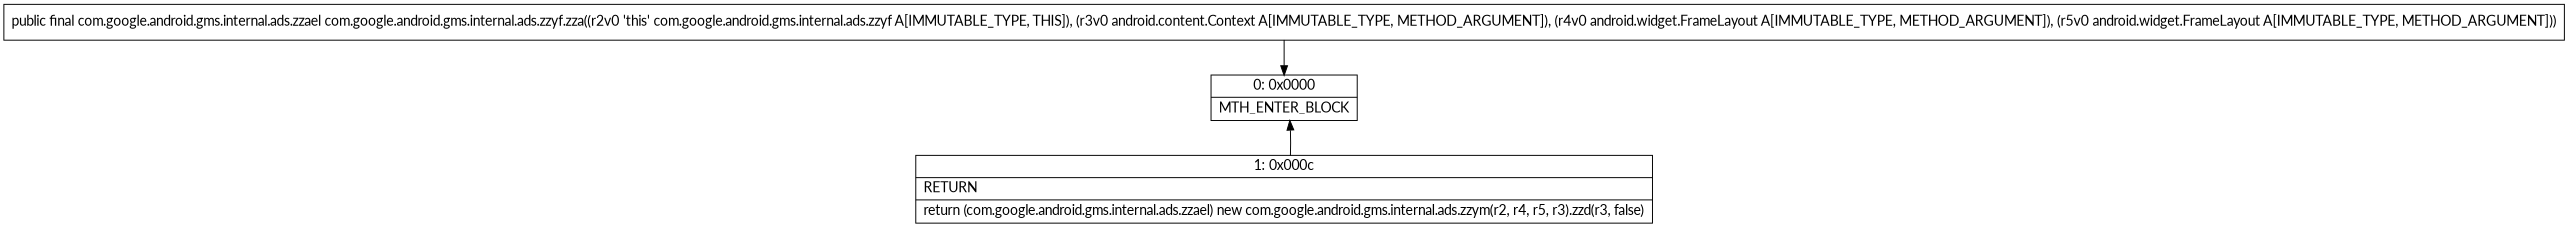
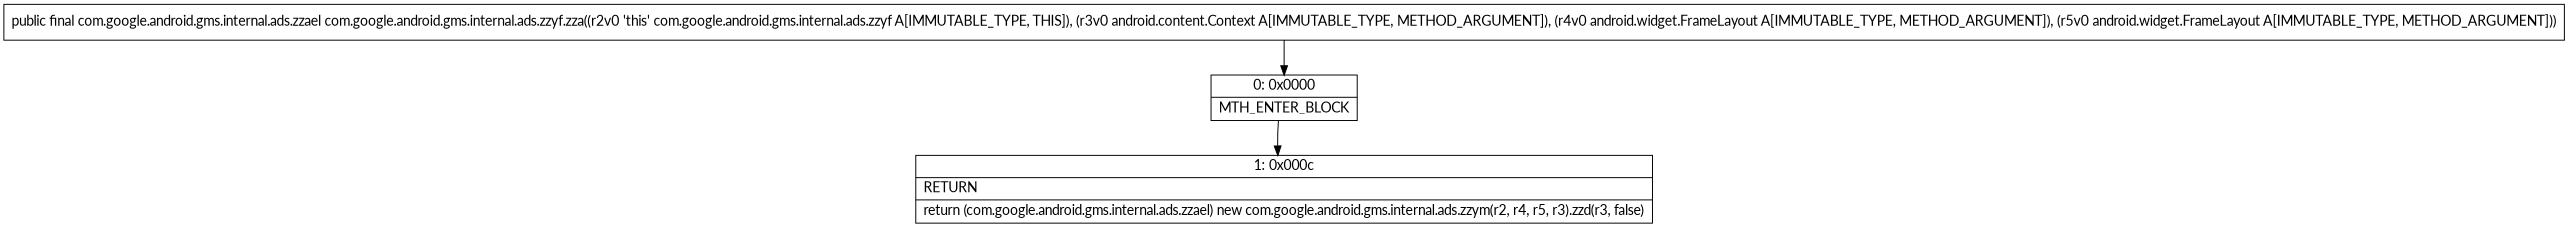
(1291, 143) -> (1278, 133)
